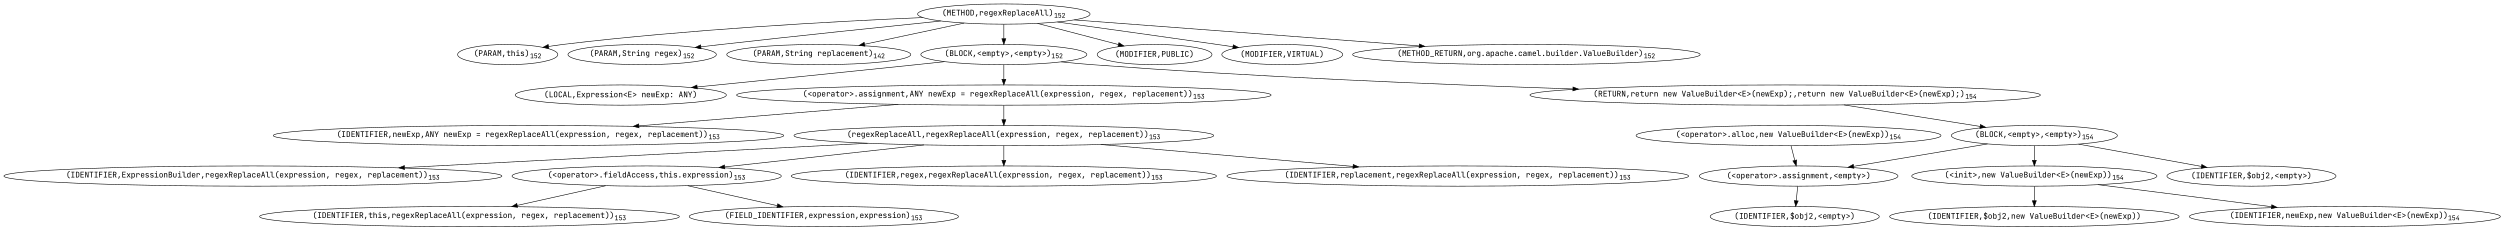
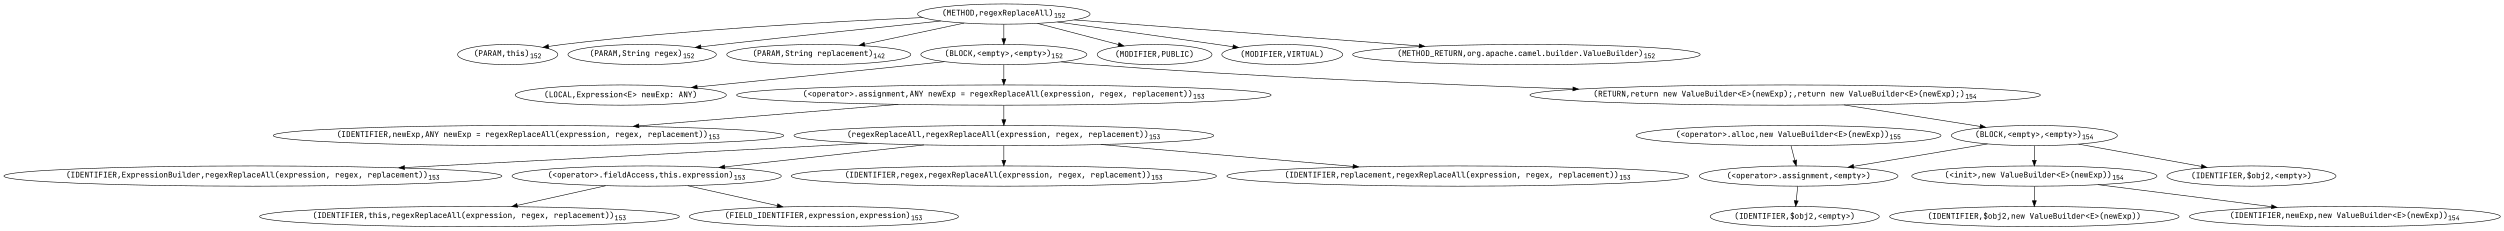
(1895, 135) -> (1895, 135)
